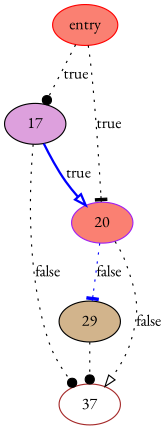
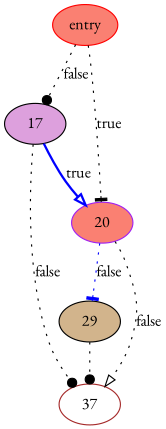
(76, 74) -> (76, 74)
